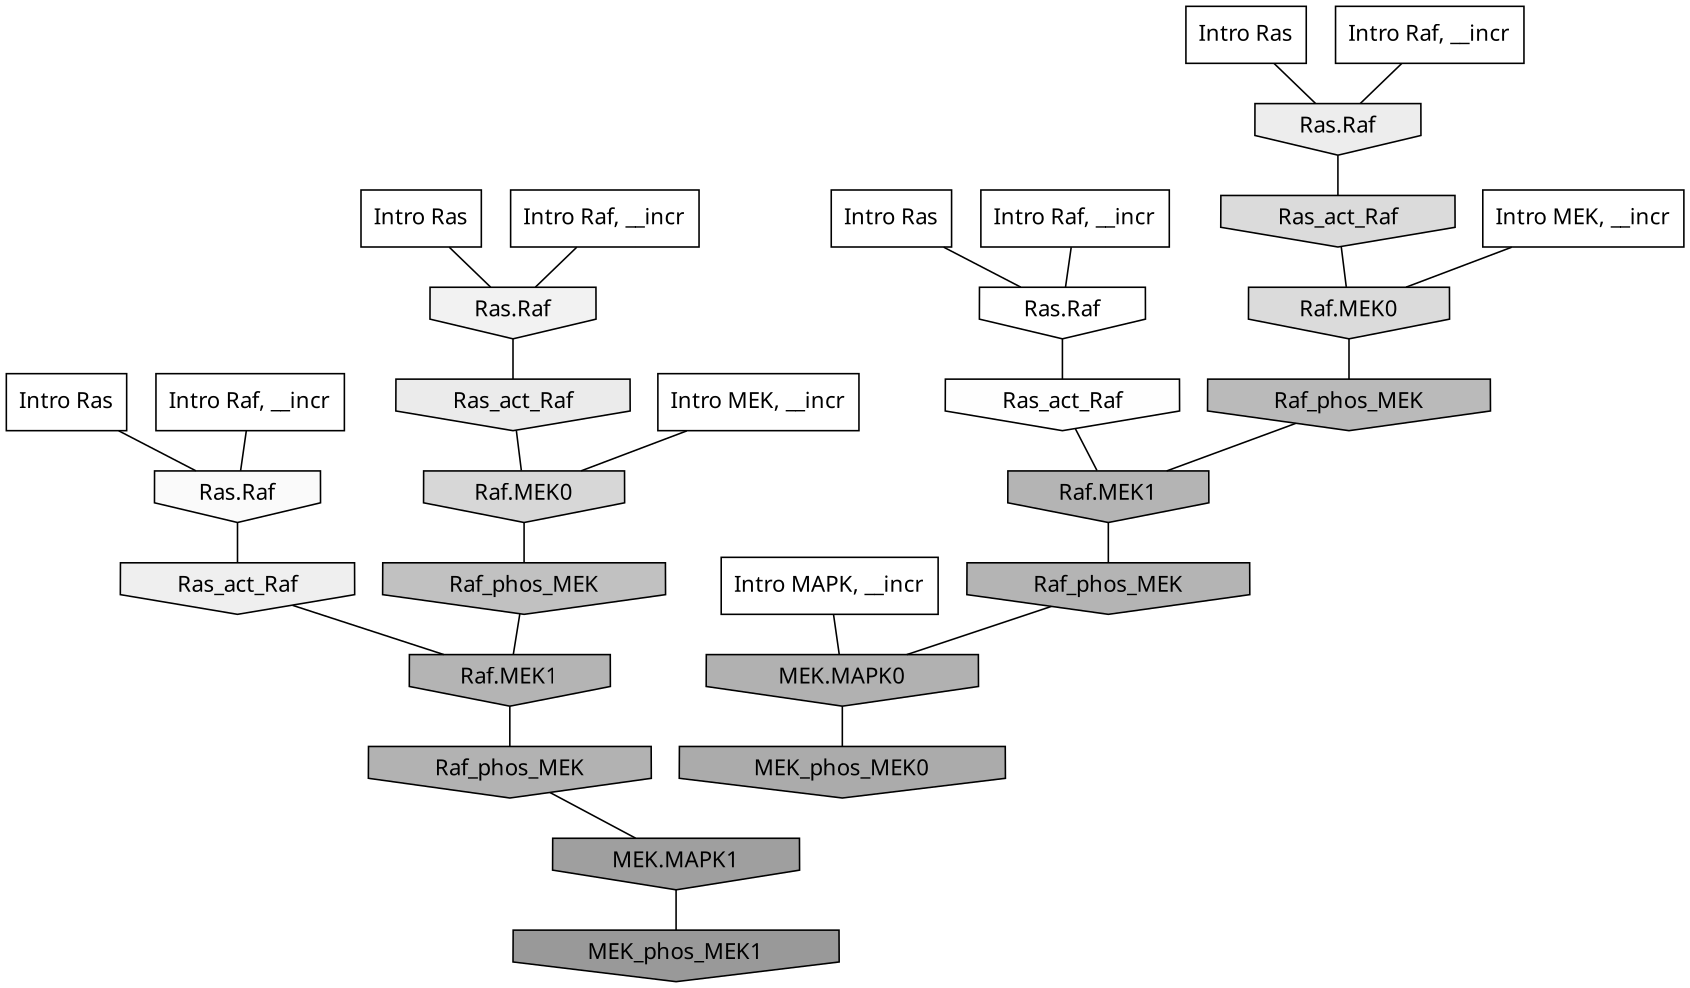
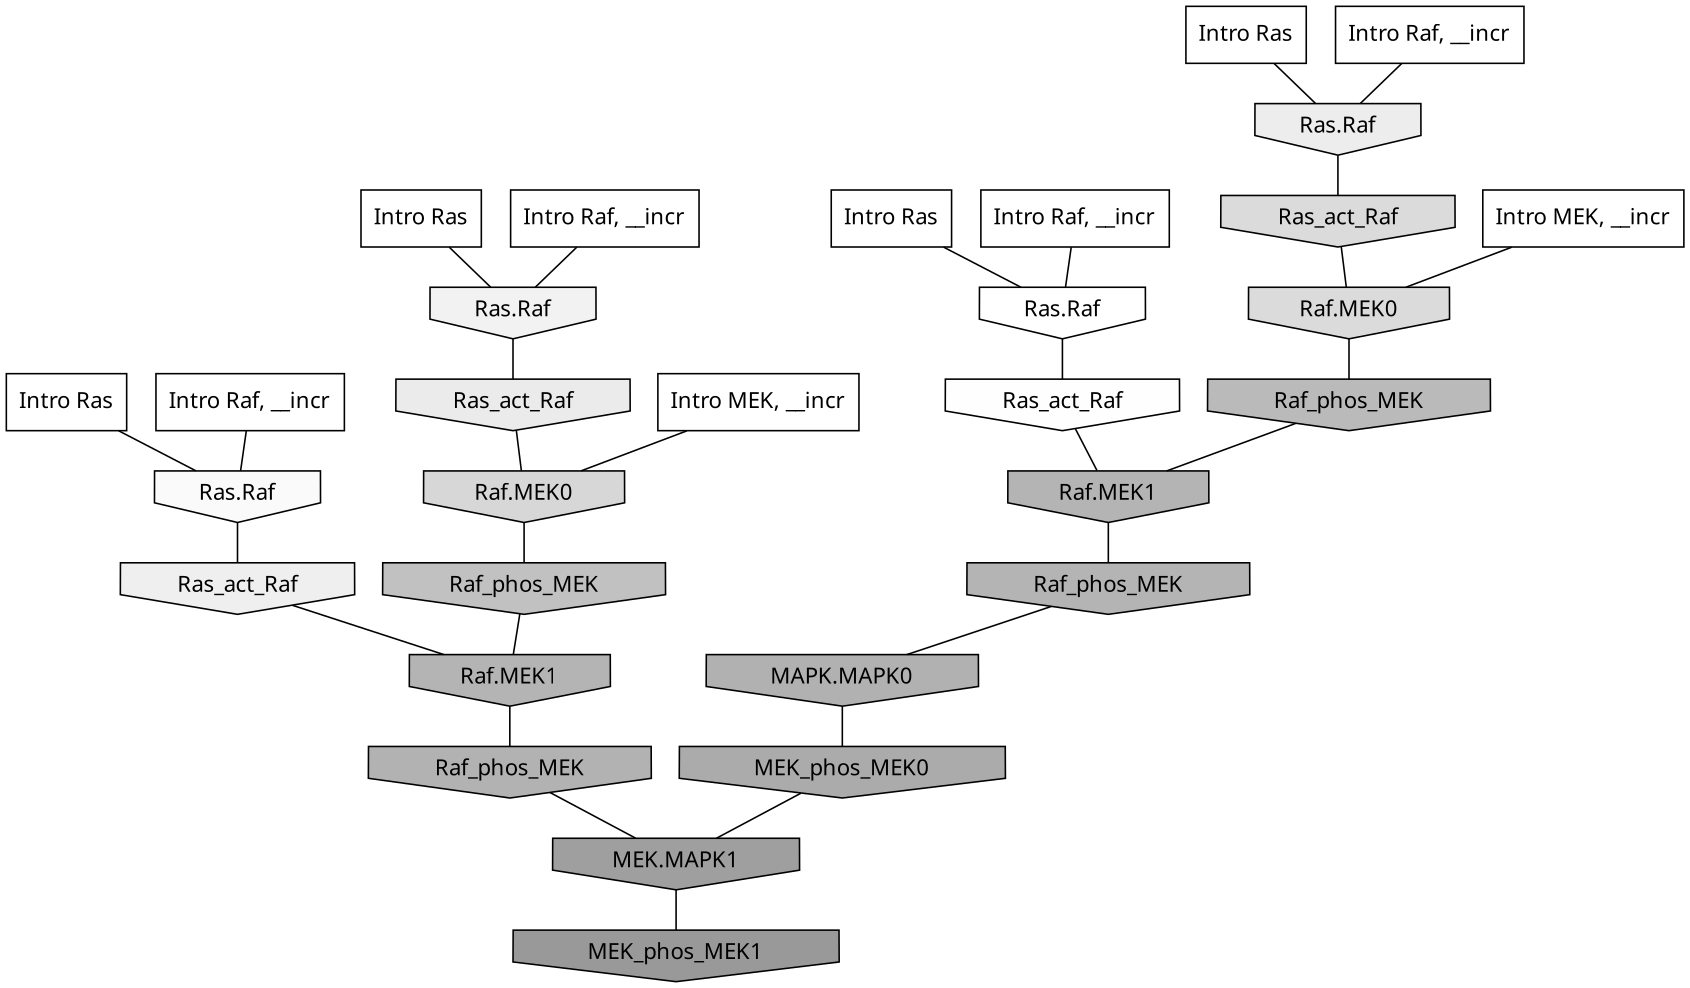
(830, 586) -> none
(842, 678) -> (842, 678)
none -> (759, 816)
